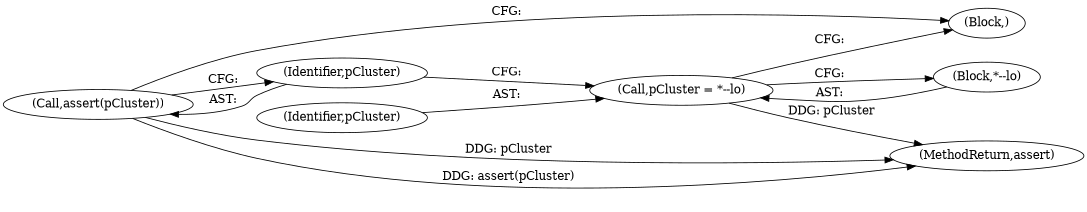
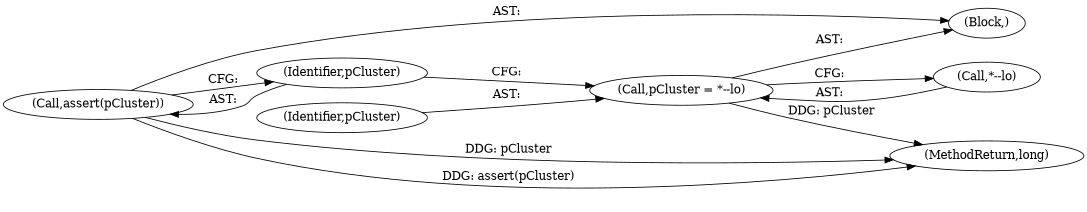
(509, 12) -> (509, 12)
(831, 40) -> (831, 40)
(987, 77) -> (987, 77)
(987, 156) -> (987, 156)
